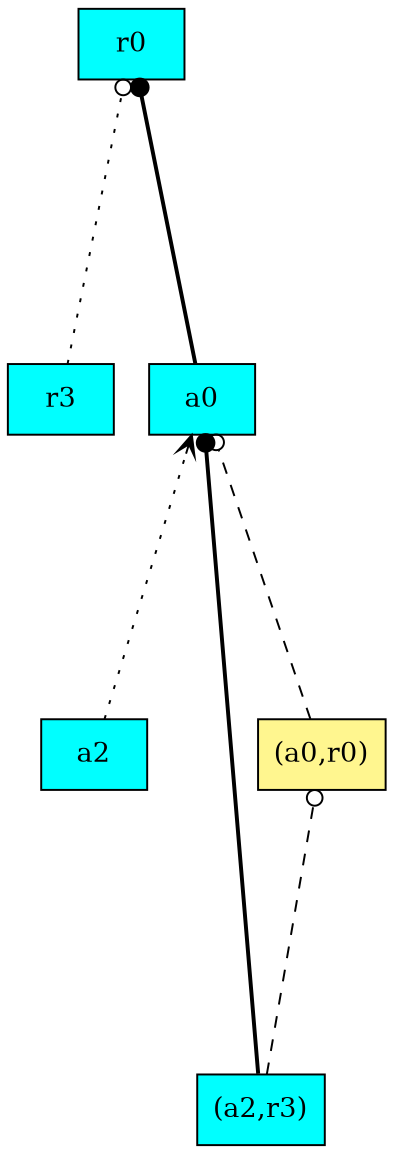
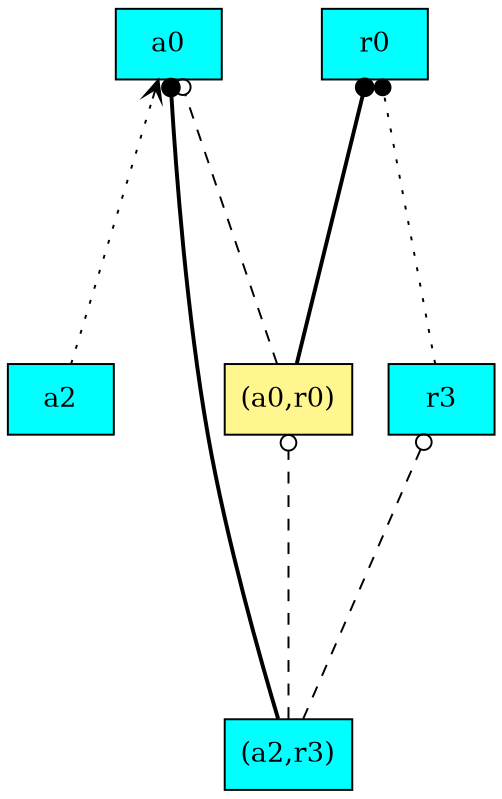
(95, 230) -> (410, 230)
(168, 230) -> (330, 229)
none -> (362, 584)
